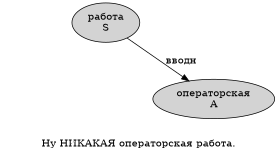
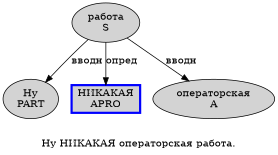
none -> (31, 99)
none -> (106, 99)
